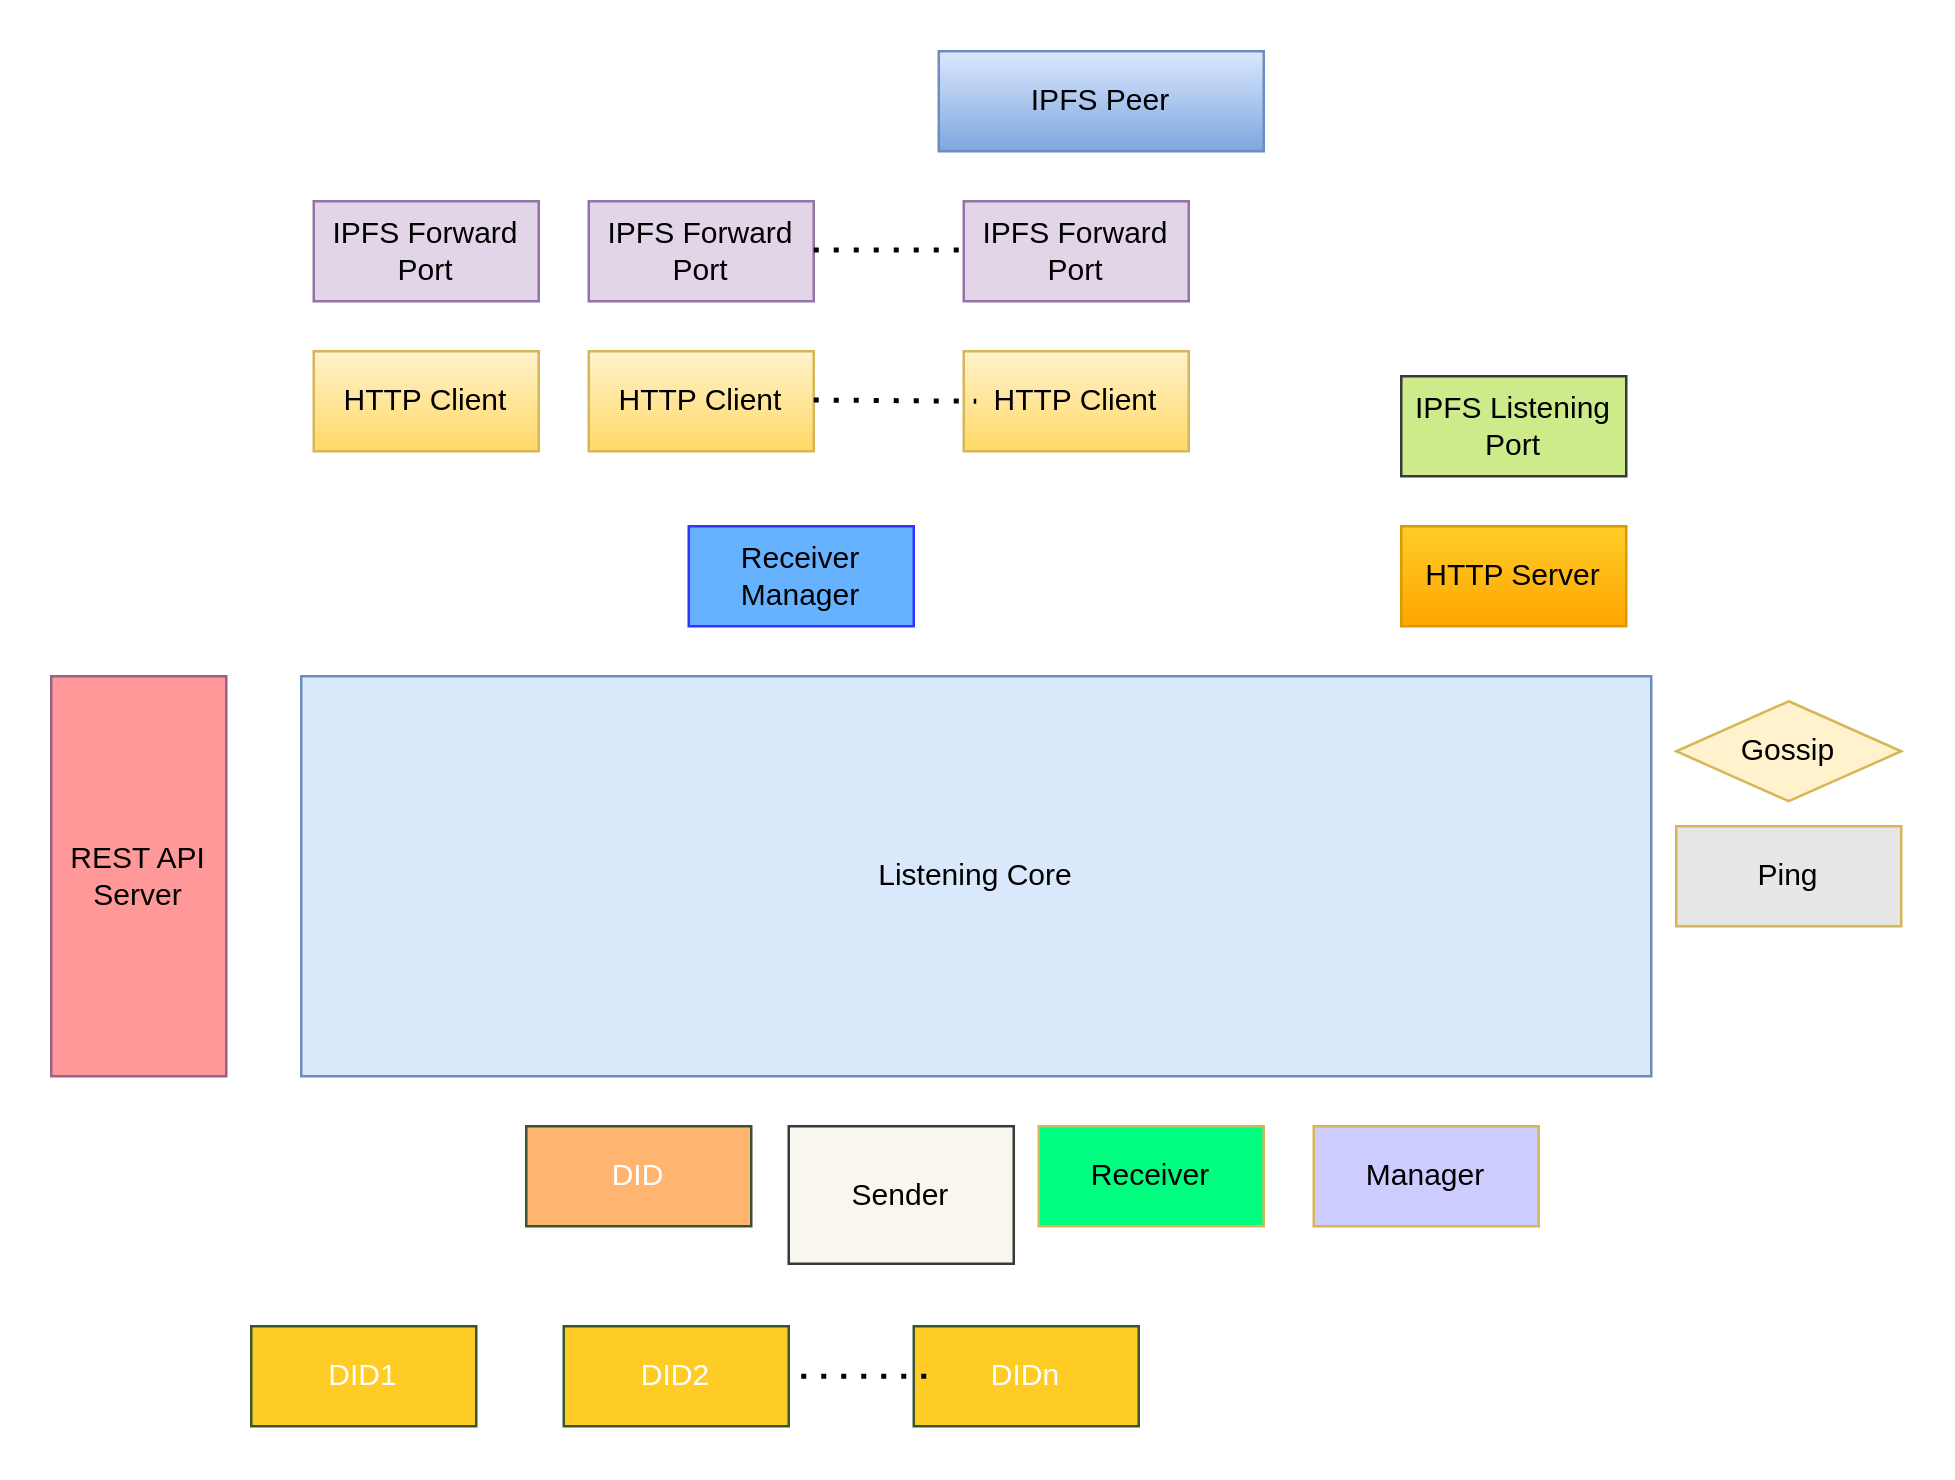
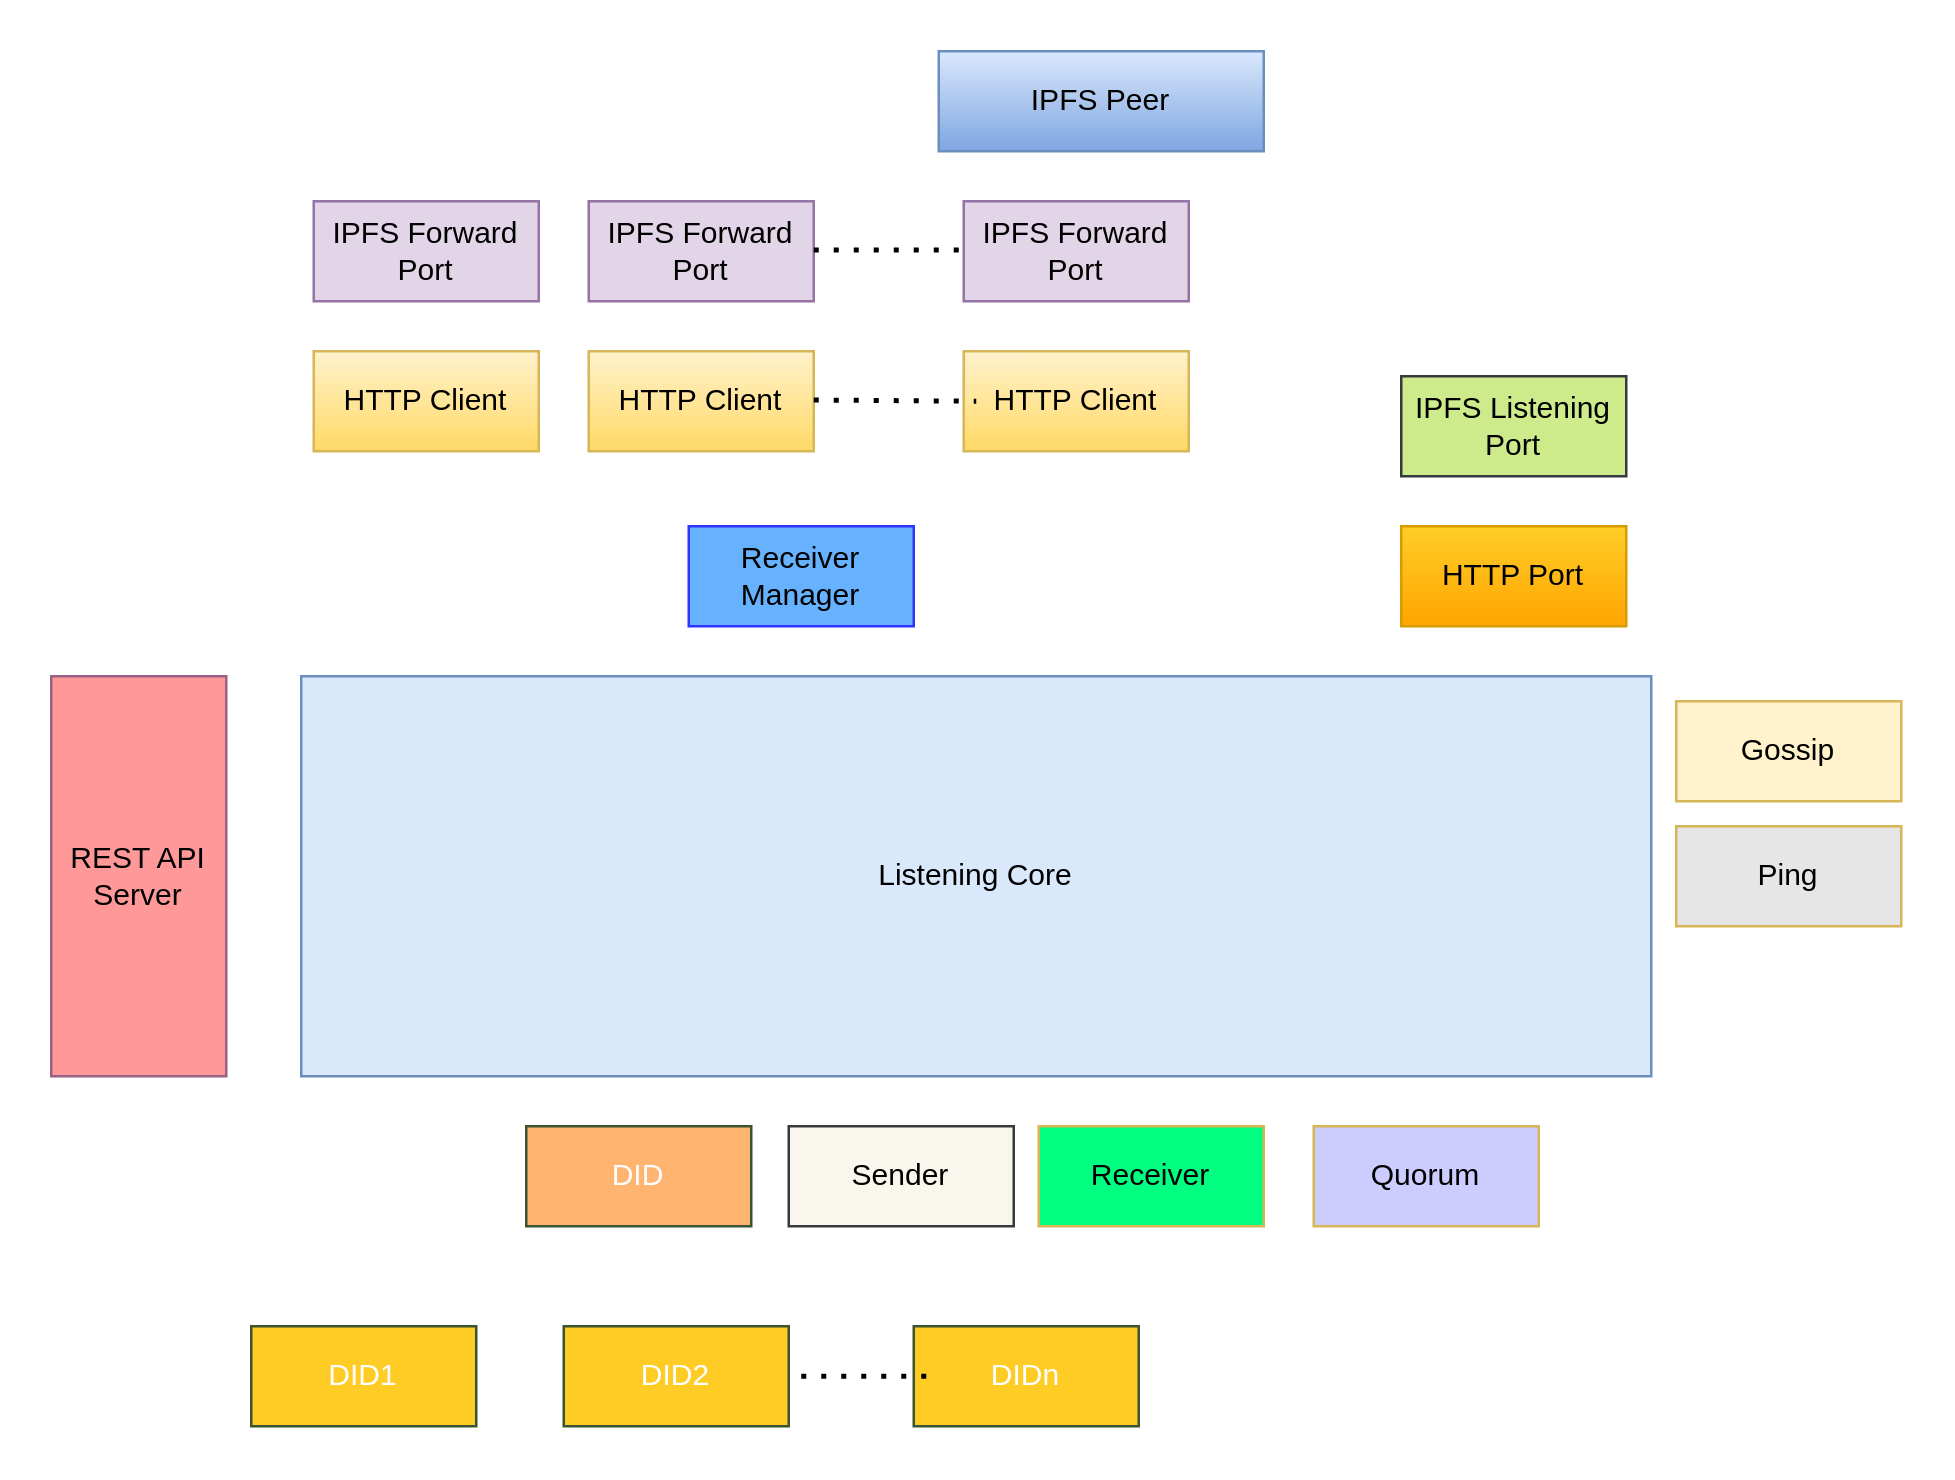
(1514, 576) -> (1514, 576)
(1789, 751) -> (1789, 751)
(1426, 1176) -> (1426, 1176)
(901, 1195) -> (901, 1176)
